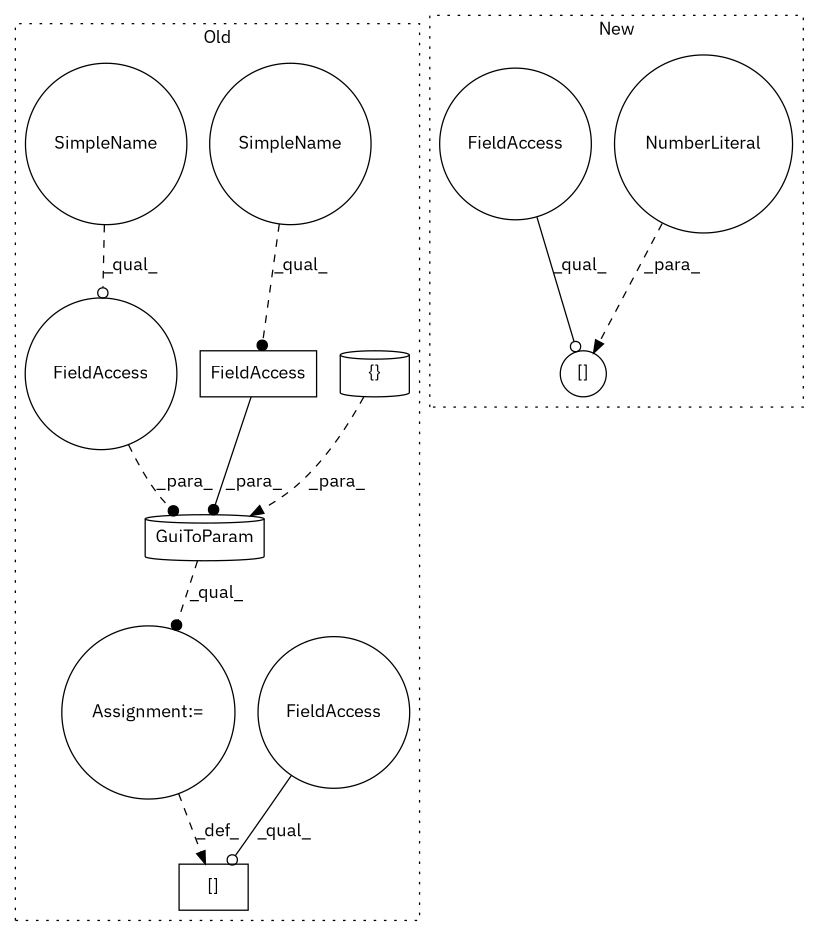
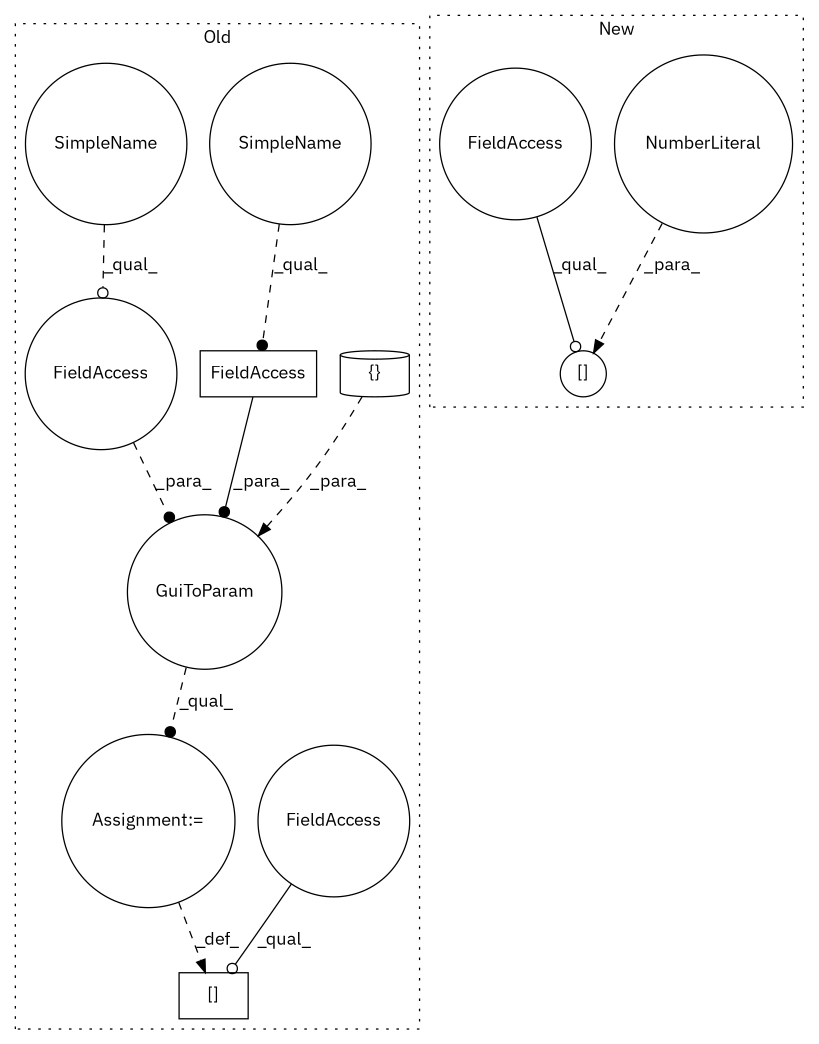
(205, 538) -> (205, 592)
